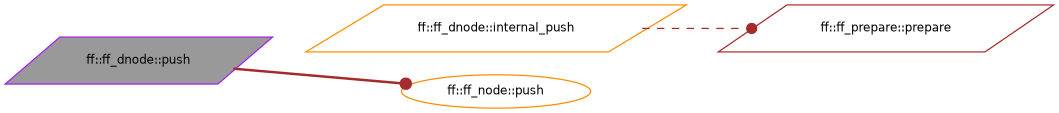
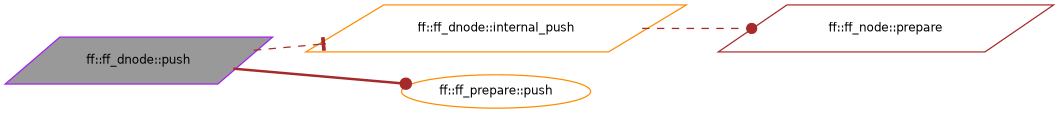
(886, 28) -> (886, 28)
none -> (287, 47)
(496, 91) -> (496, 91)
